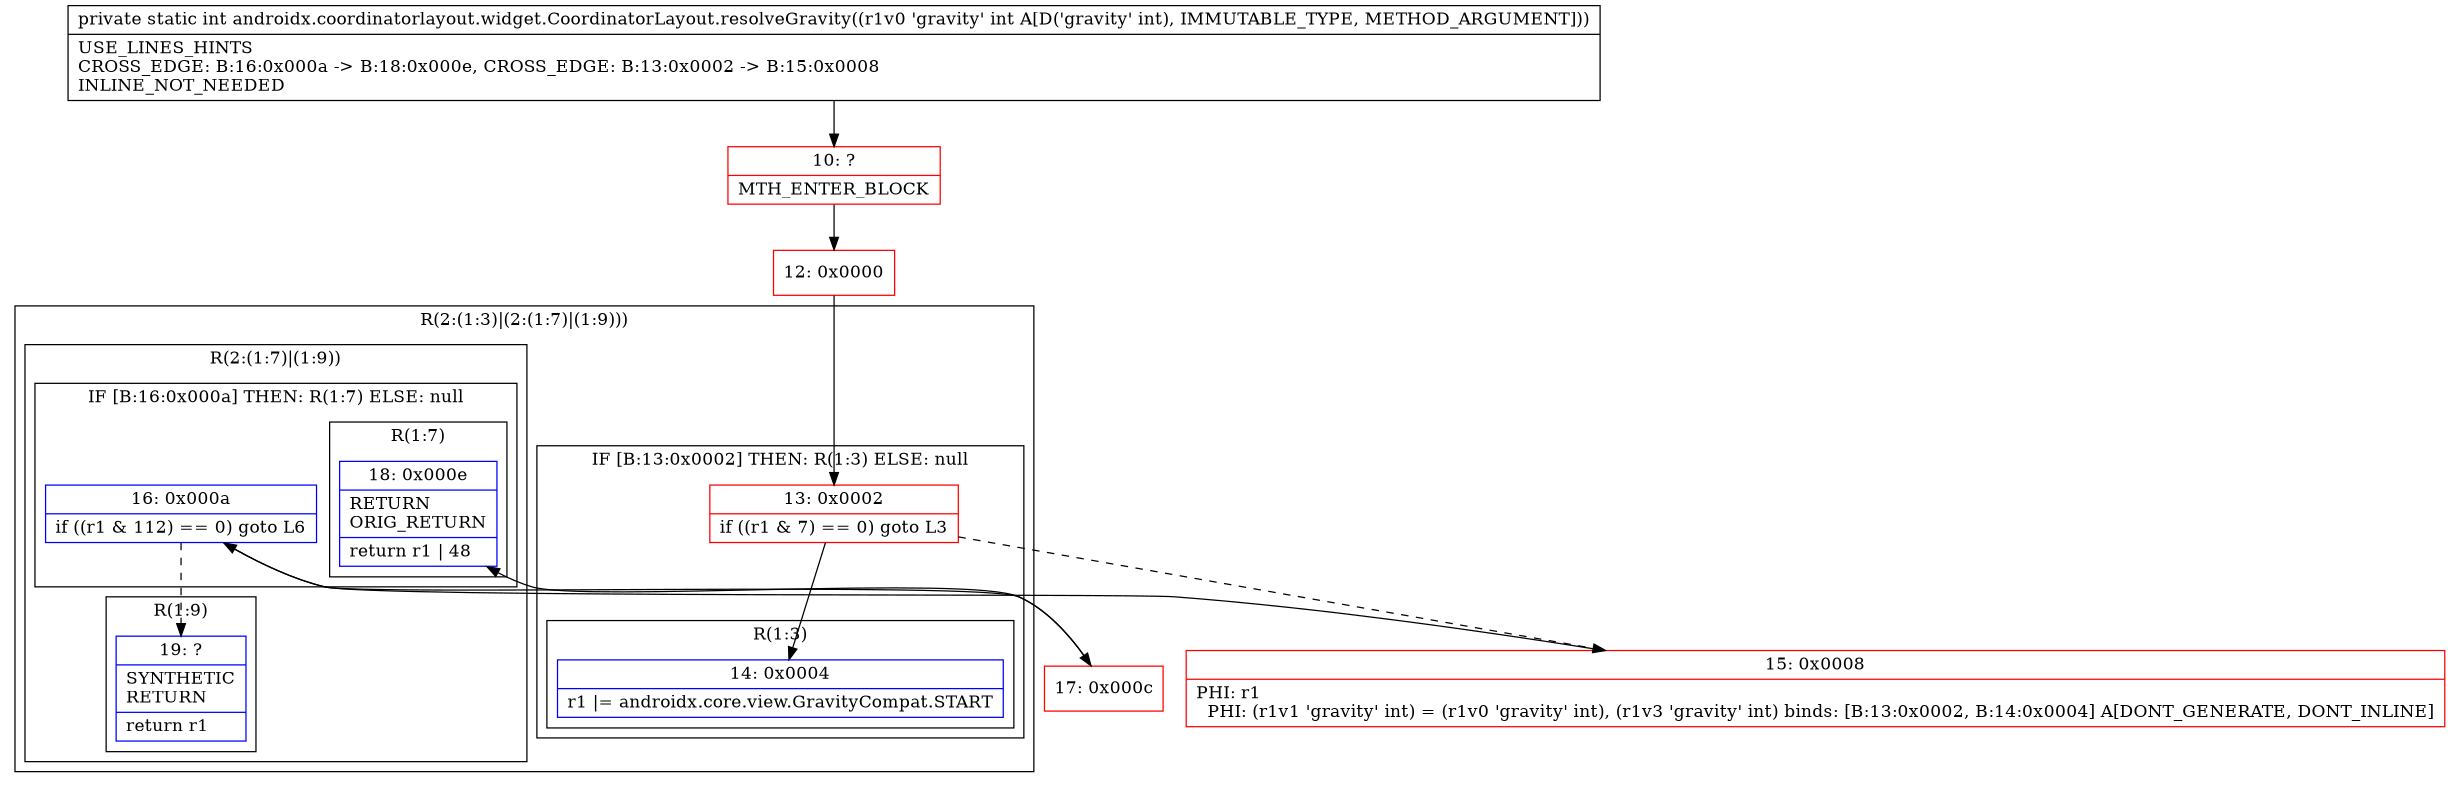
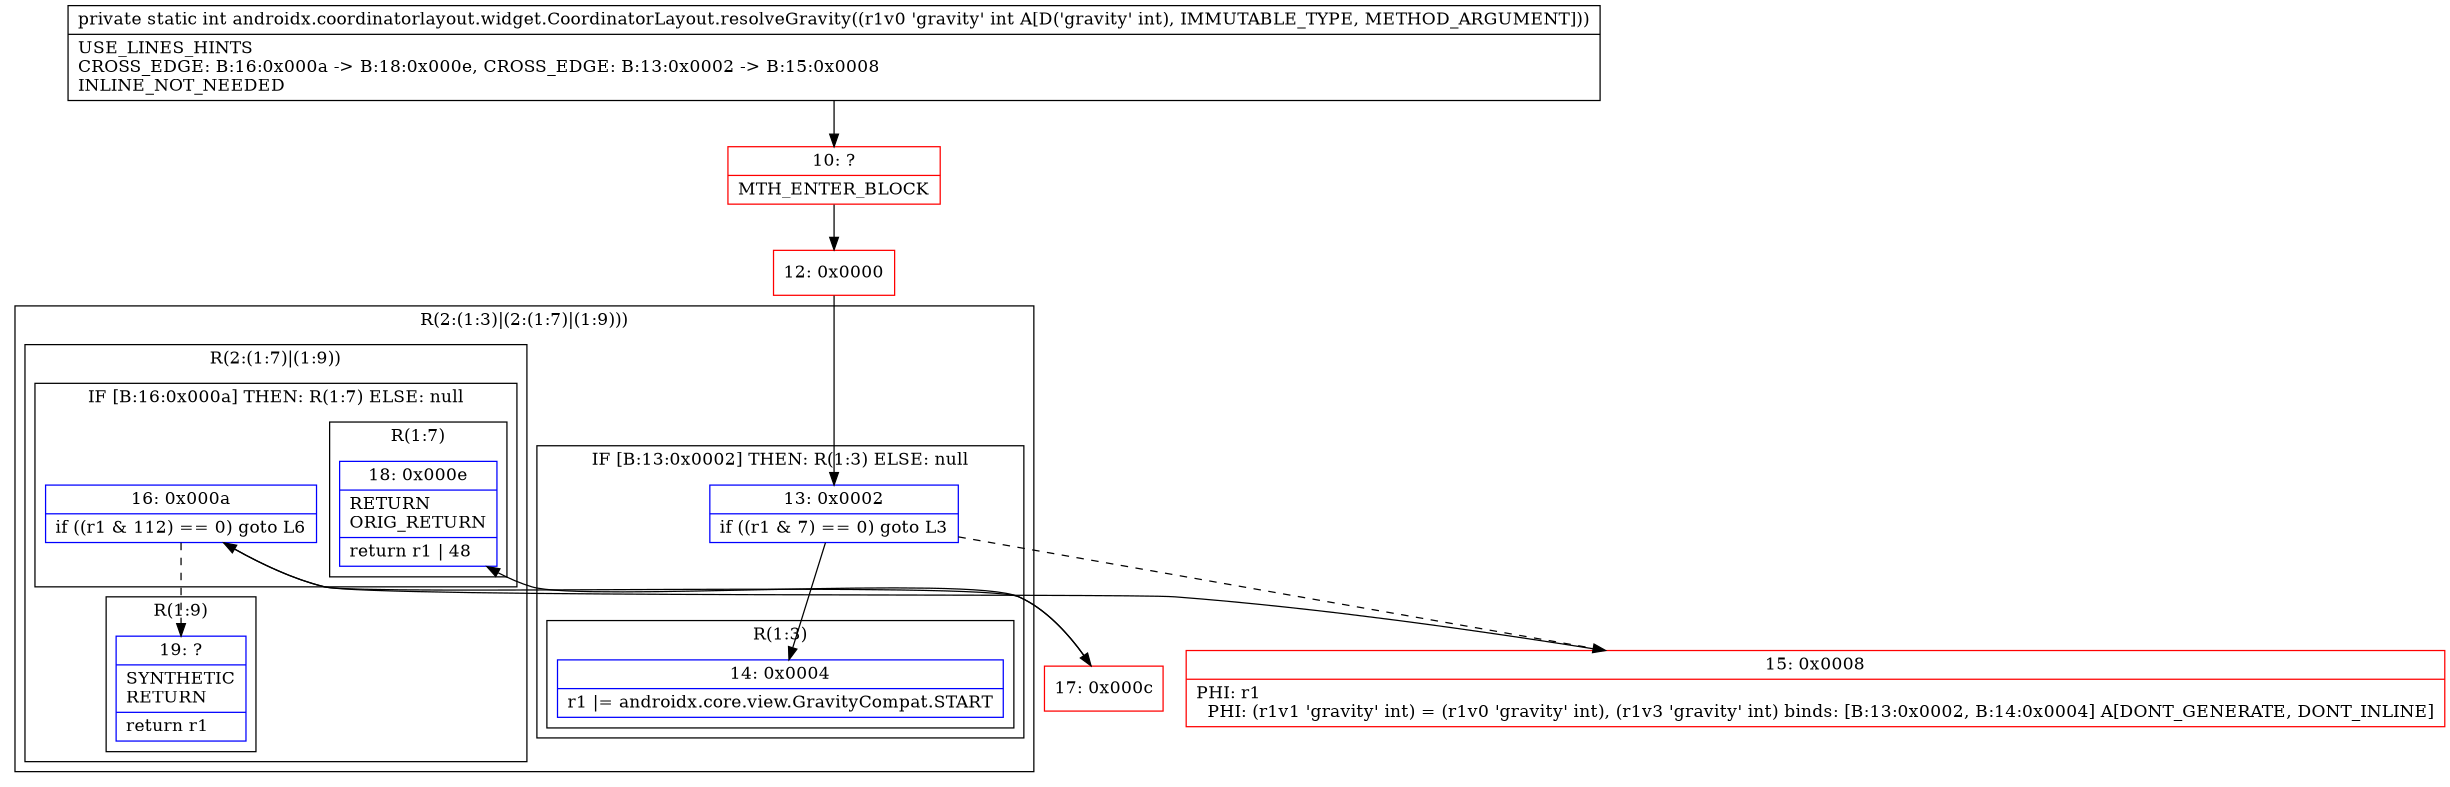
(834, 514) -> (834, 514)
